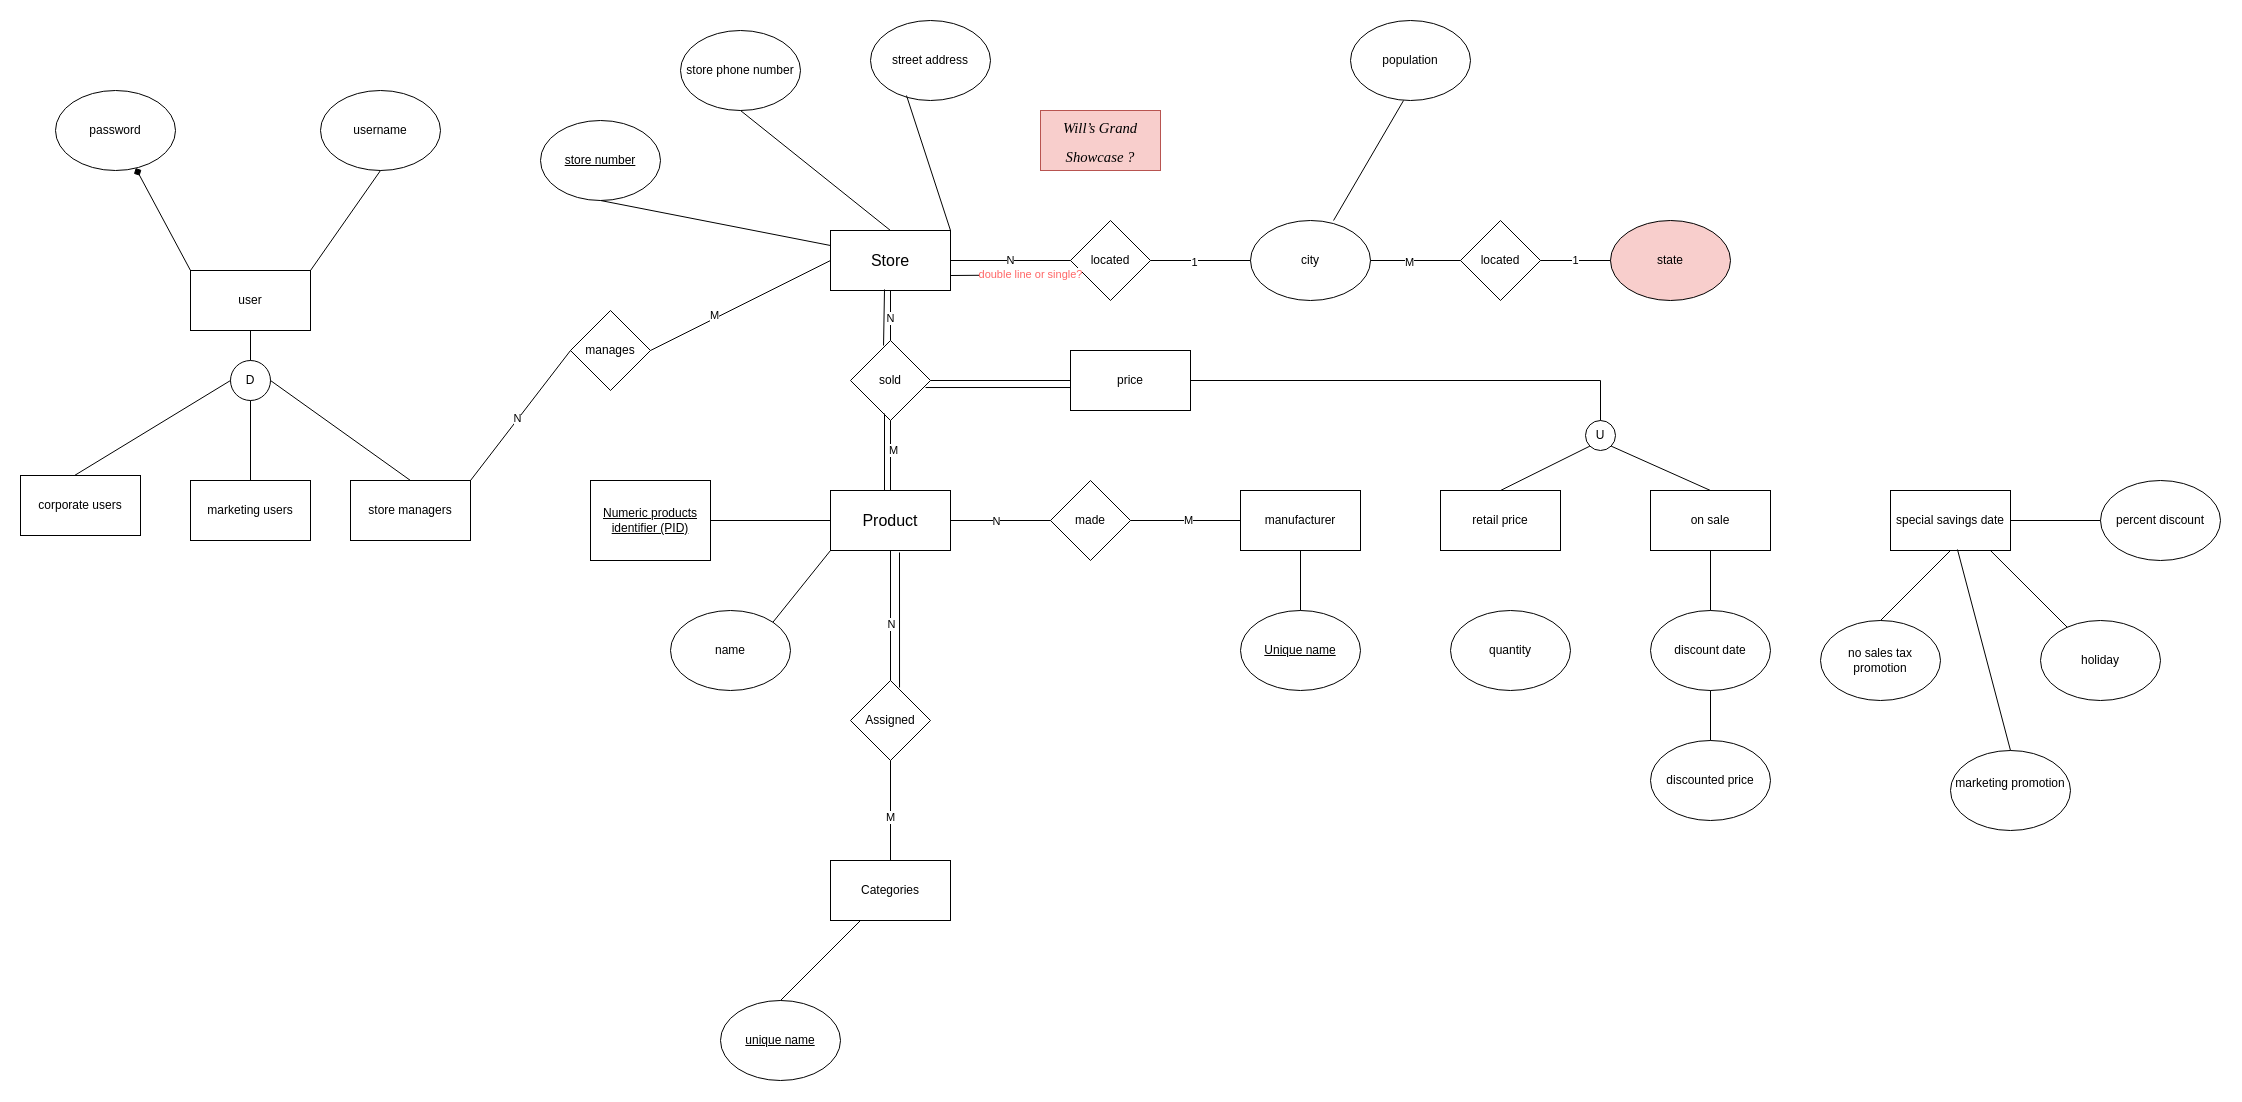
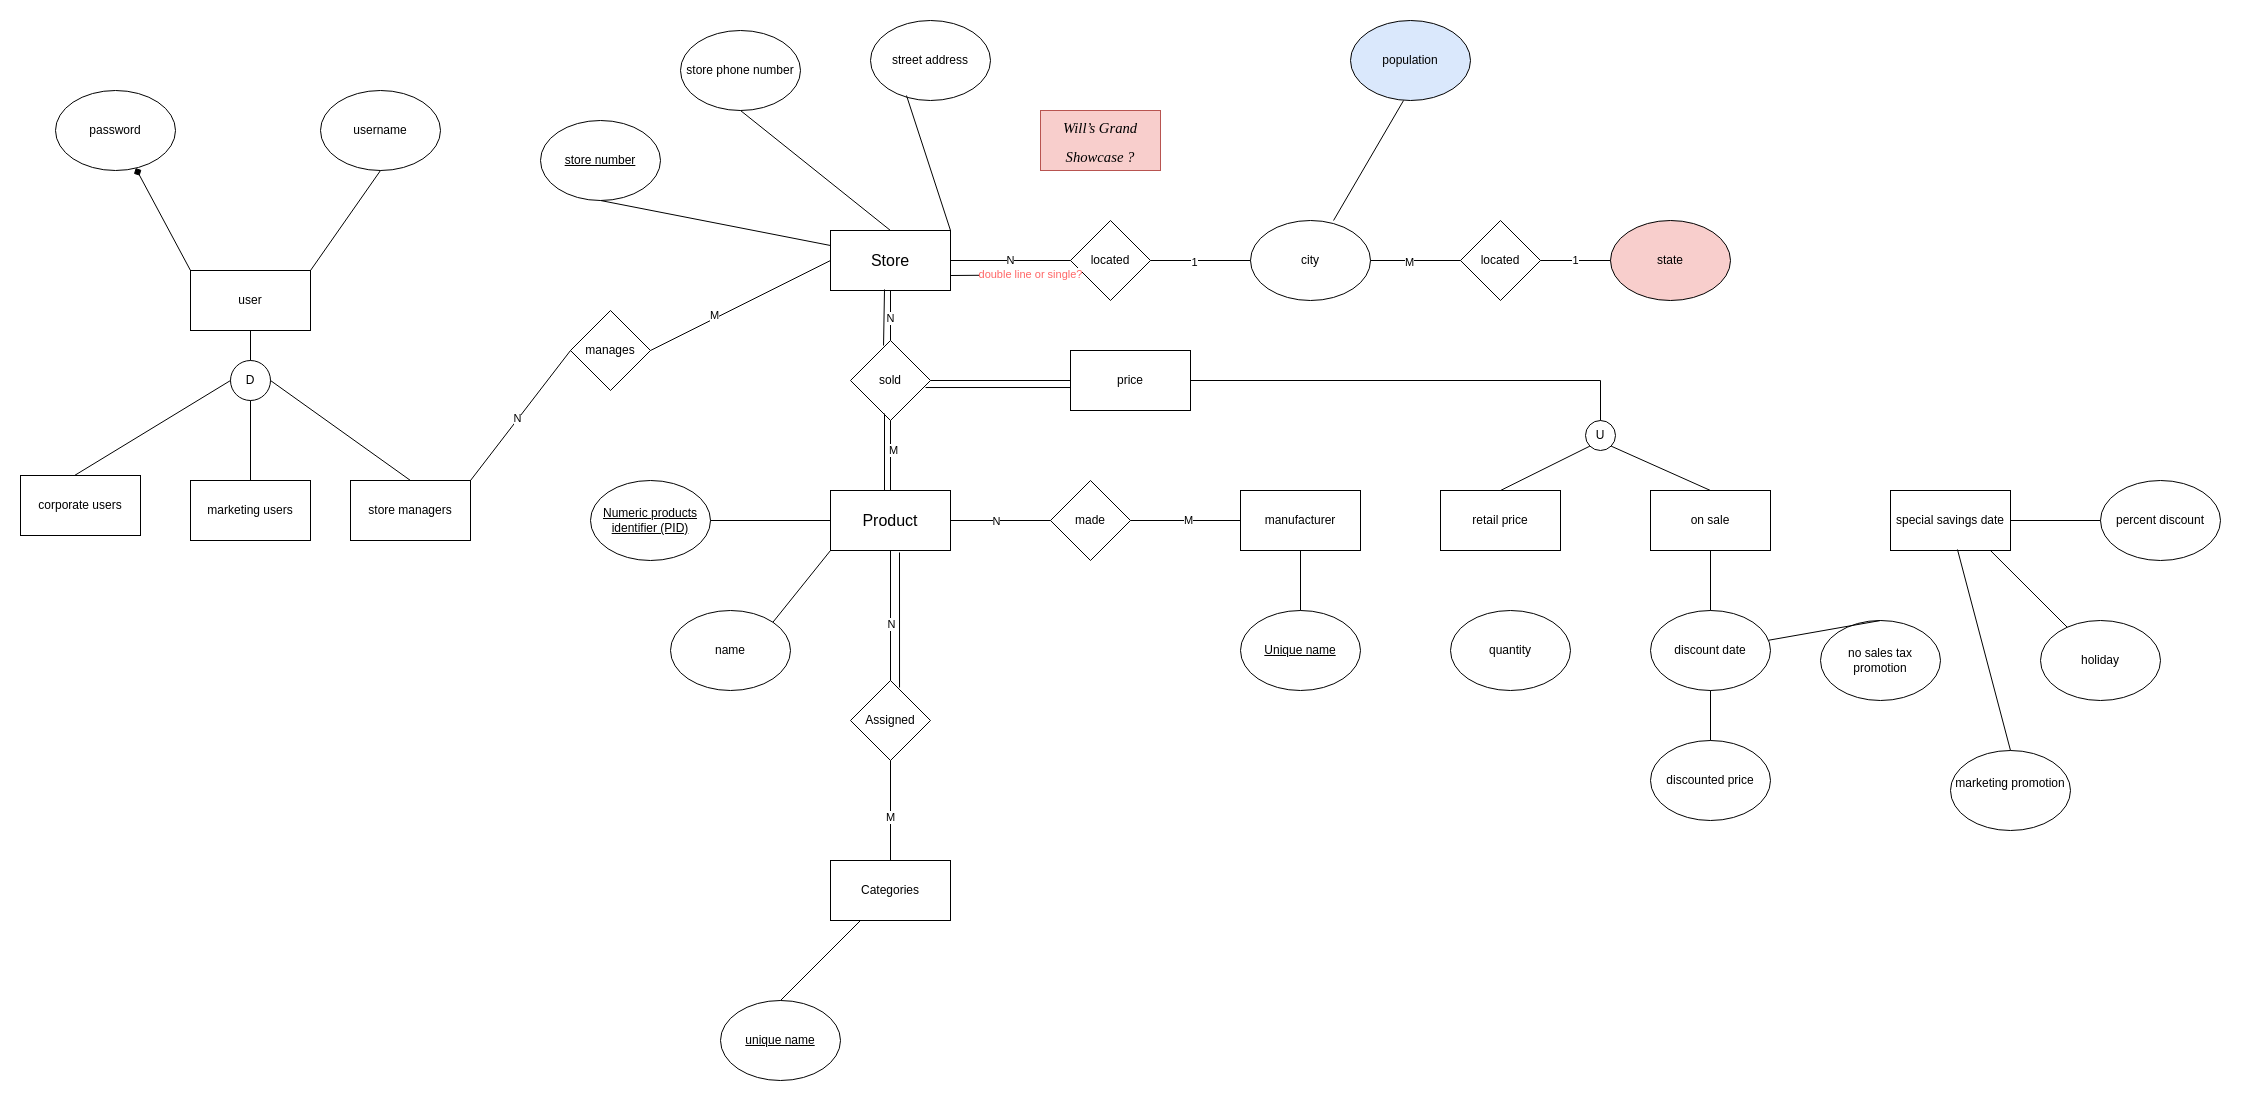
(1411, 61) -> (1411, 61)
(651, 521) -> (651, 521)
(1916, 586) -> (1825, 630)
